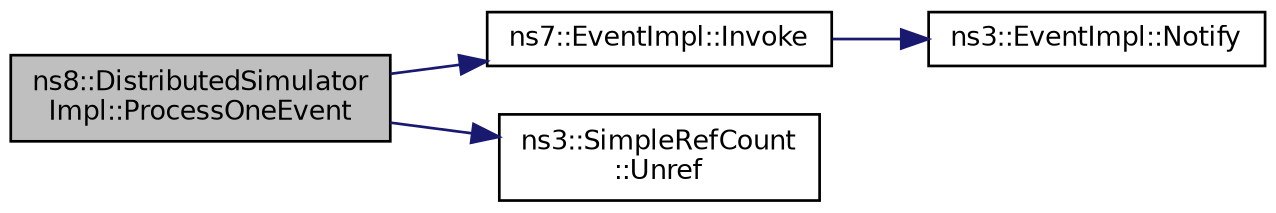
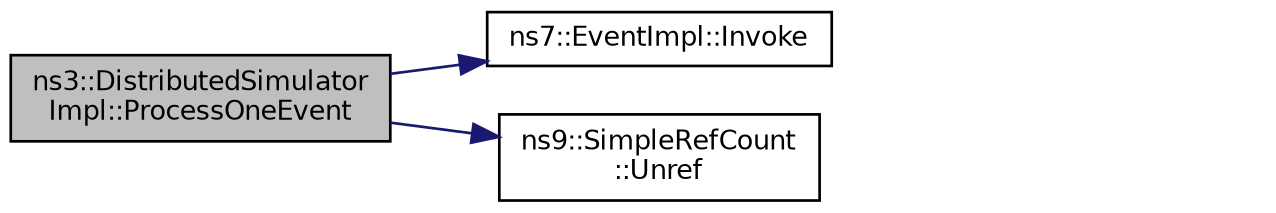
(1097, 39) -> none
(201, 98) -> (201, 98)
(659, 157) -> (659, 157)
